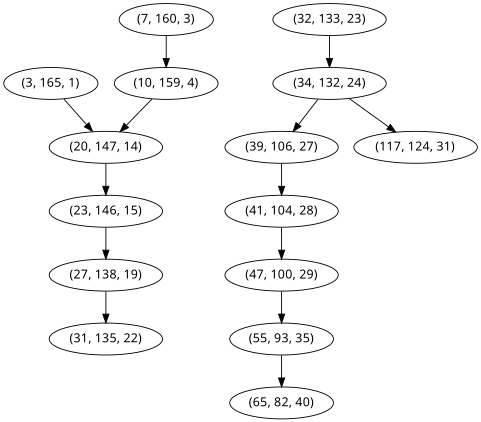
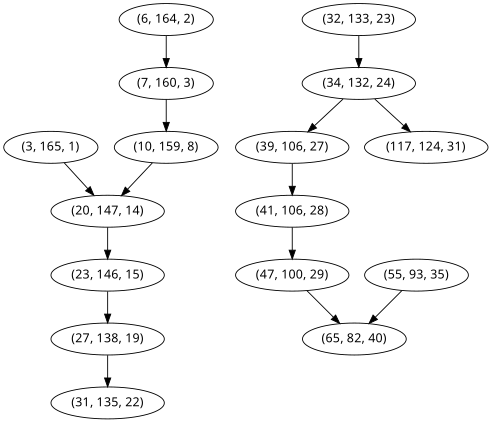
none -> (166, 20)
(166, 83) -> (166, 147)
(282, 211) -> (292, 211)
(282, 303) -> (320, 304)
